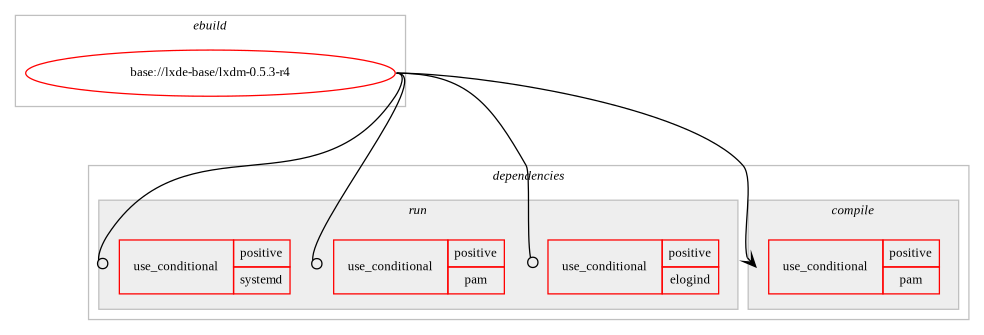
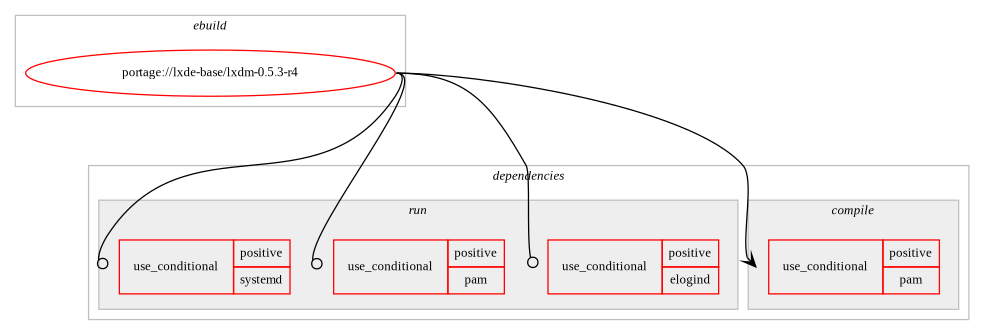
(210, 73) -> (210, 73)
